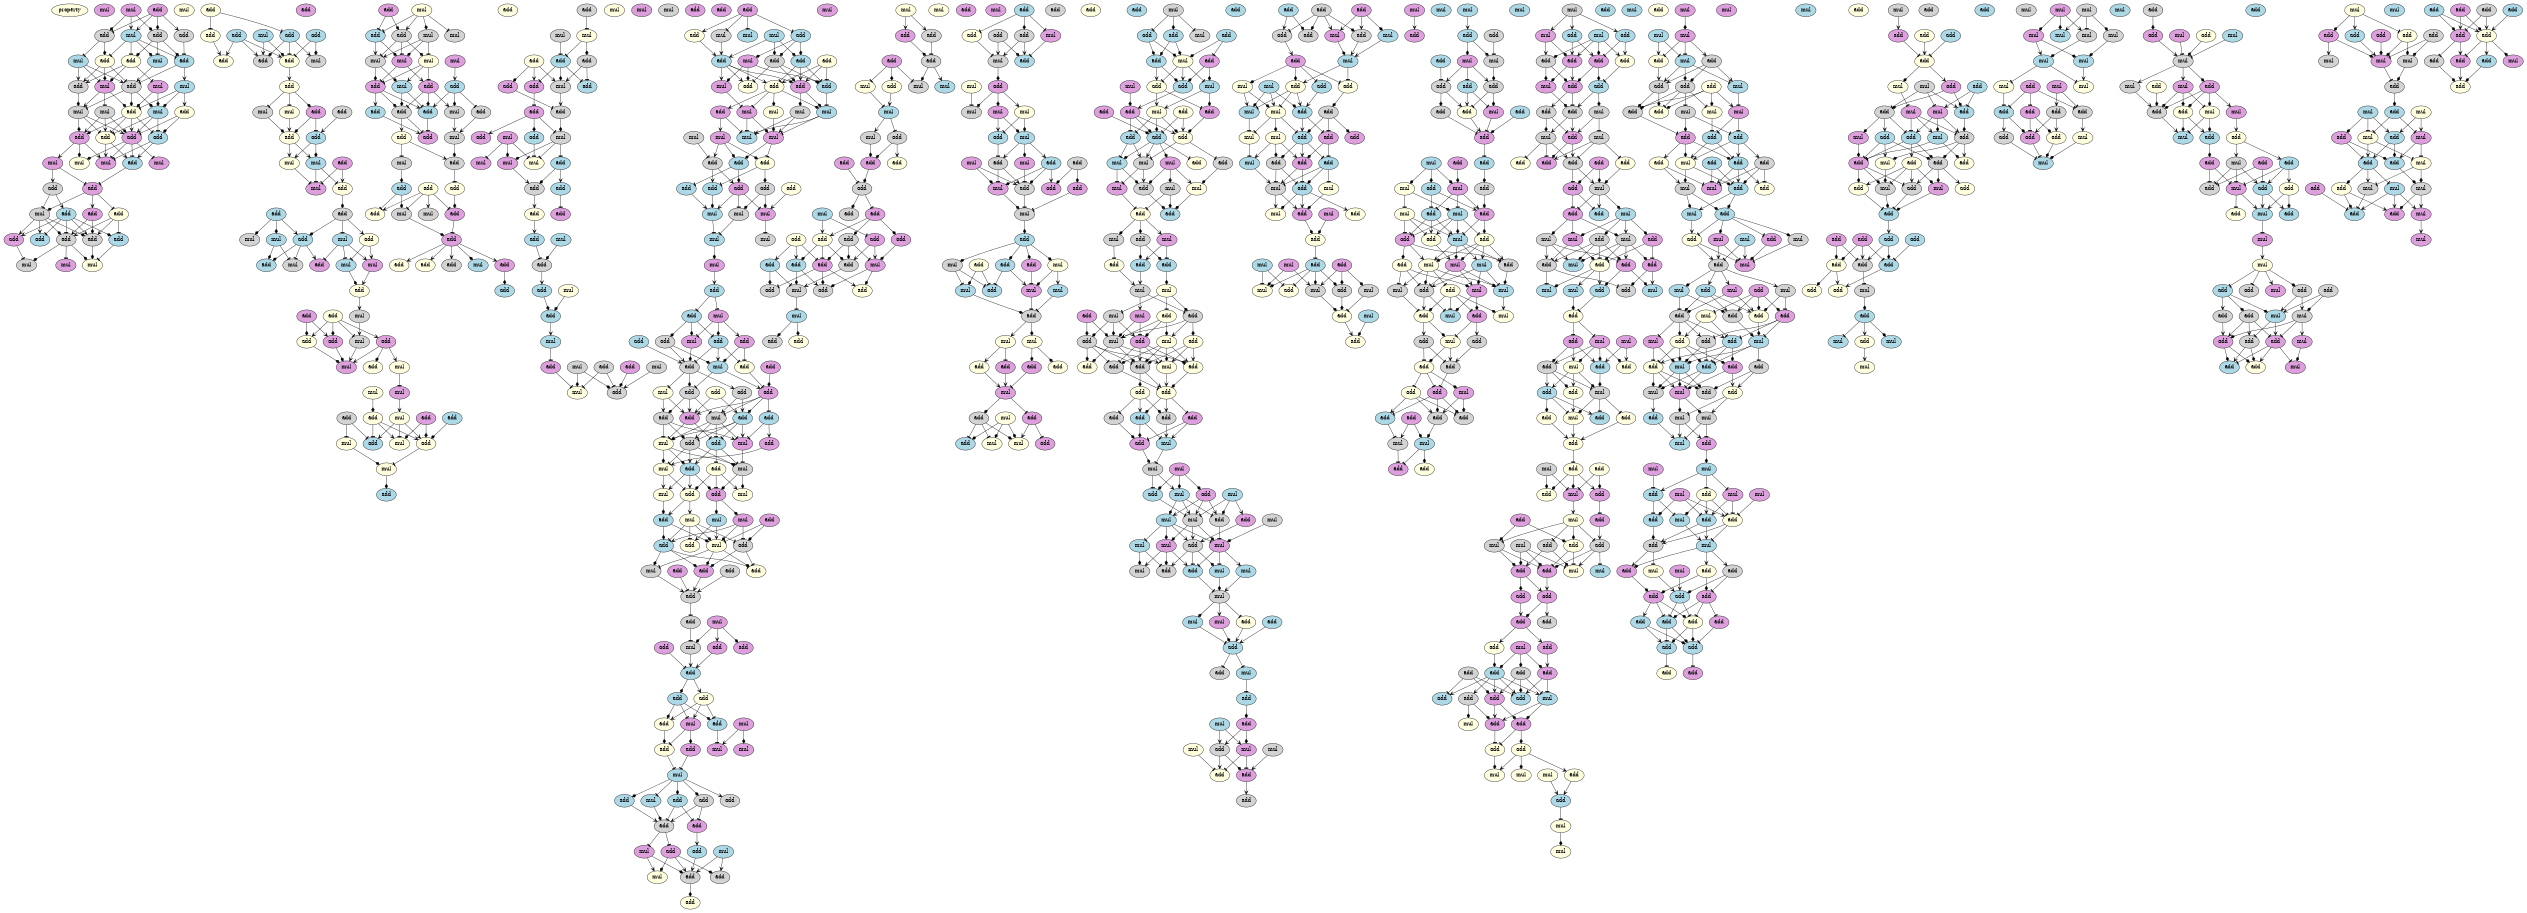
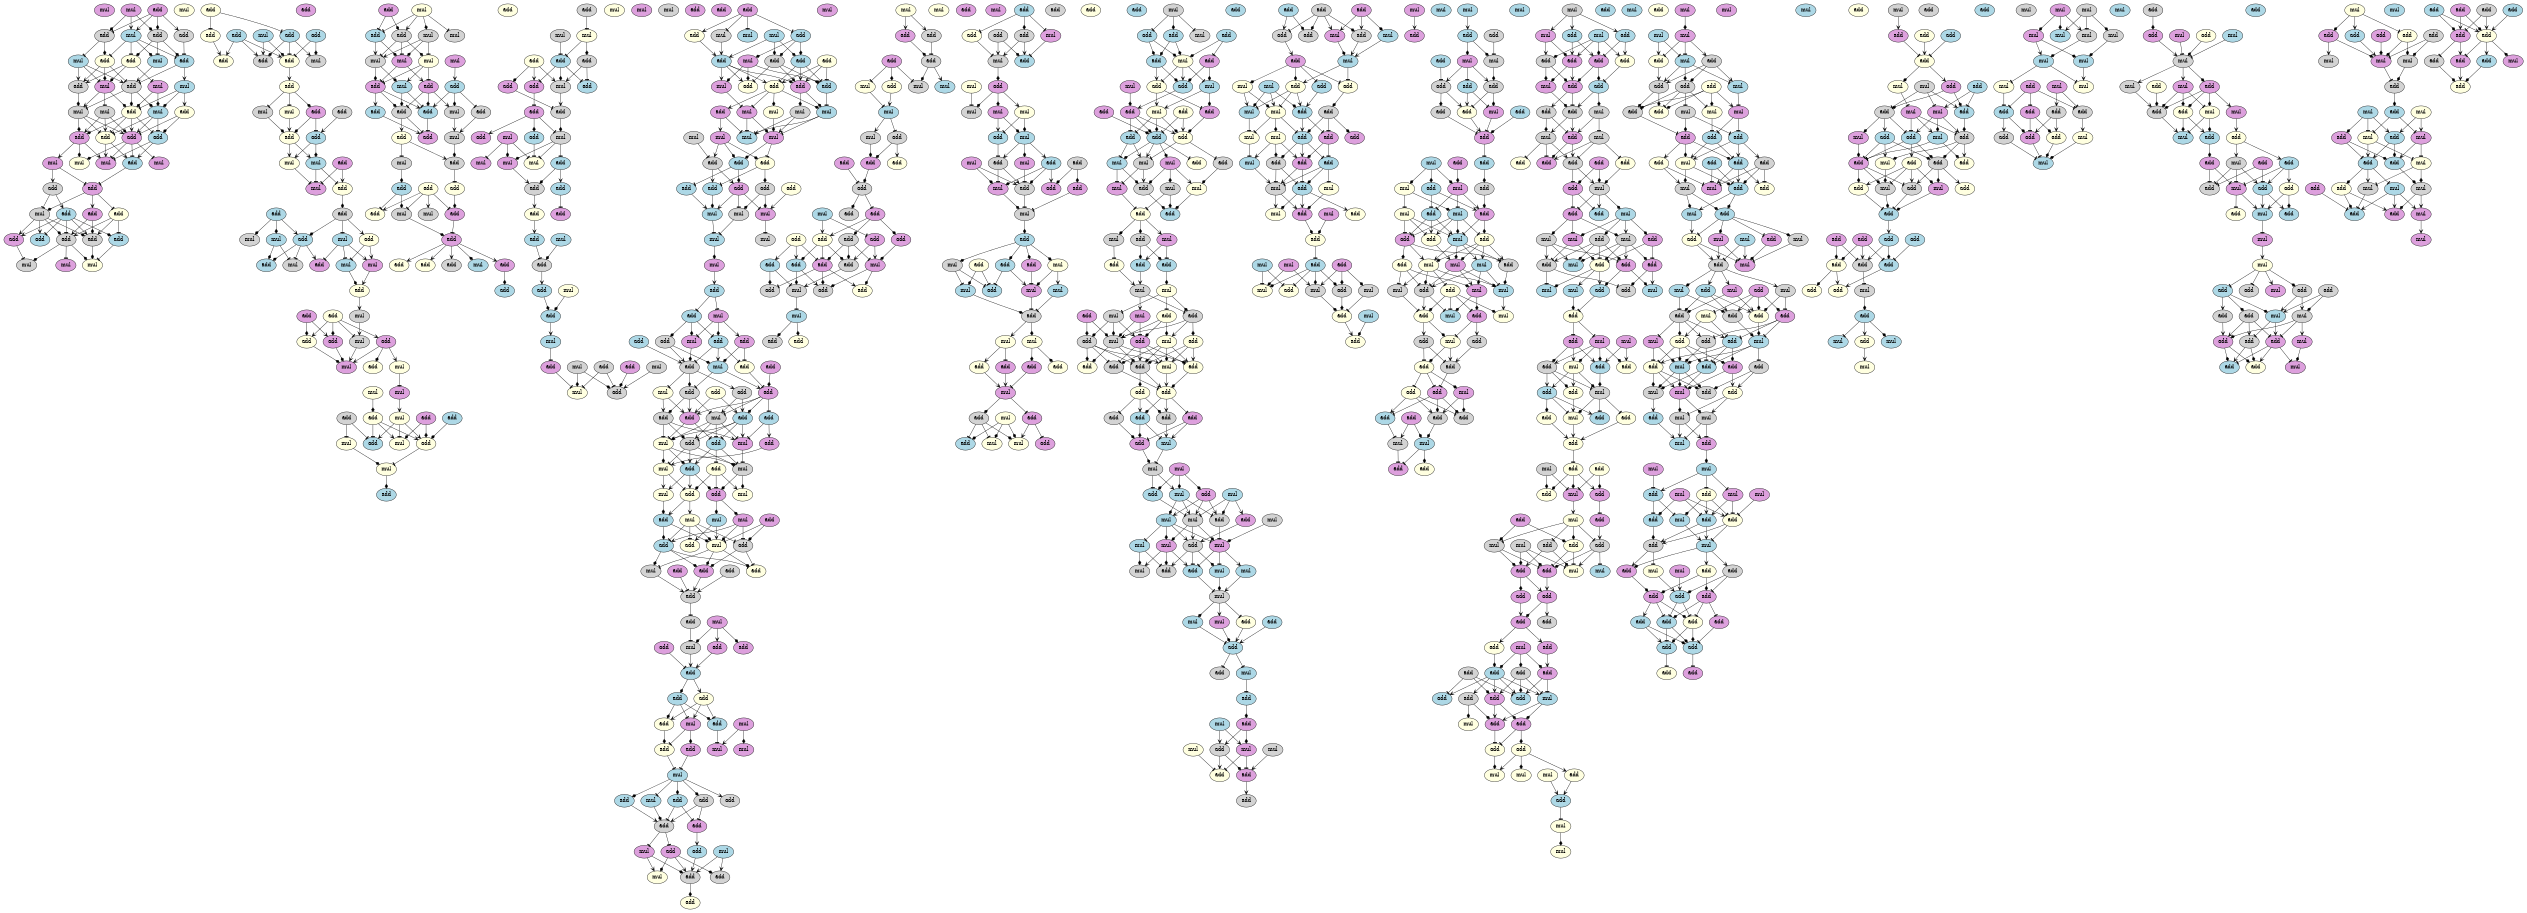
(70, 10) -> none
